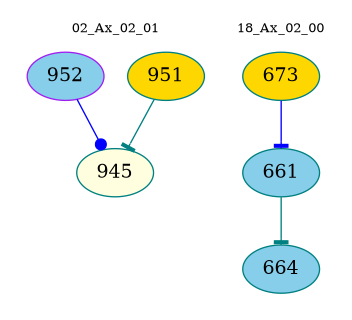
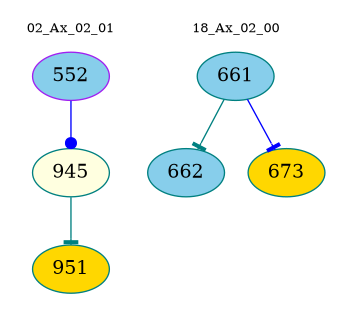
(66, 76) -> (71, 76)
(142, 121) -> (71, 218)
(281, 121) -> (259, 121)
(281, 269) -> (186, 173)
